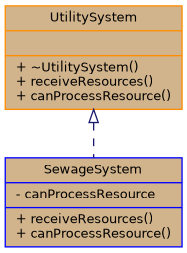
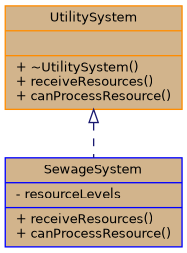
(86, 194) -> (69, 194)
